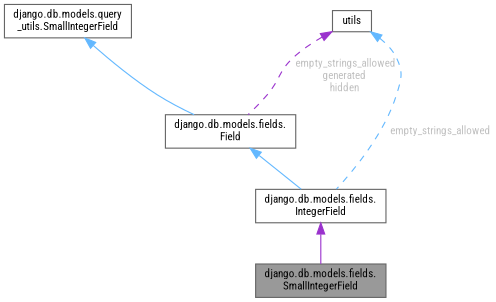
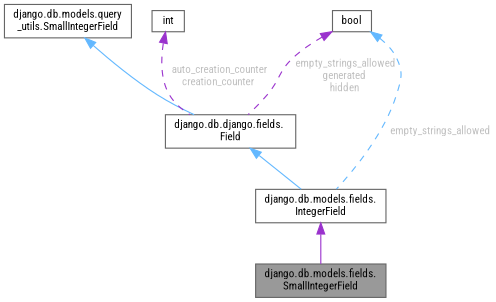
none -> (168, 21)
(352, 21) -> (352, 21)
(231, 131) -> (231, 131)
